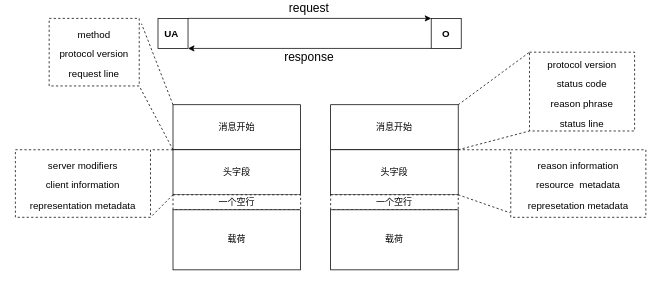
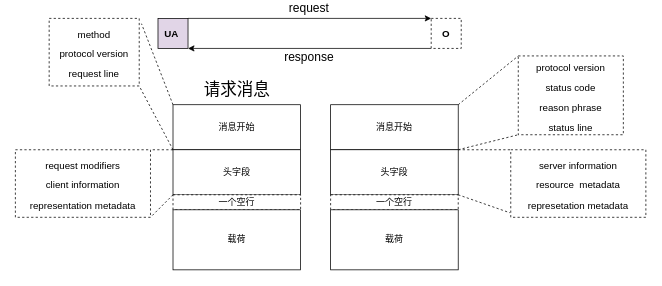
(173, 33) -> (173, 33)
(446, 33) -> (446, 33)
none -> (237, 90)
(582, 92) -> (570, 95)
(83, 183) -> (83, 183)
(578, 183) -> (578, 183)
